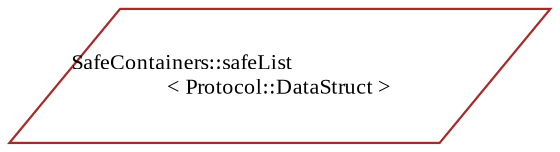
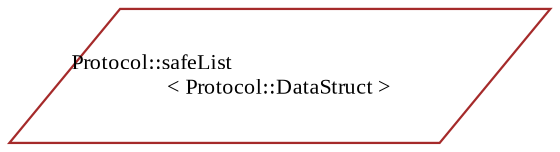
(280, 76) -> (280, 76)
